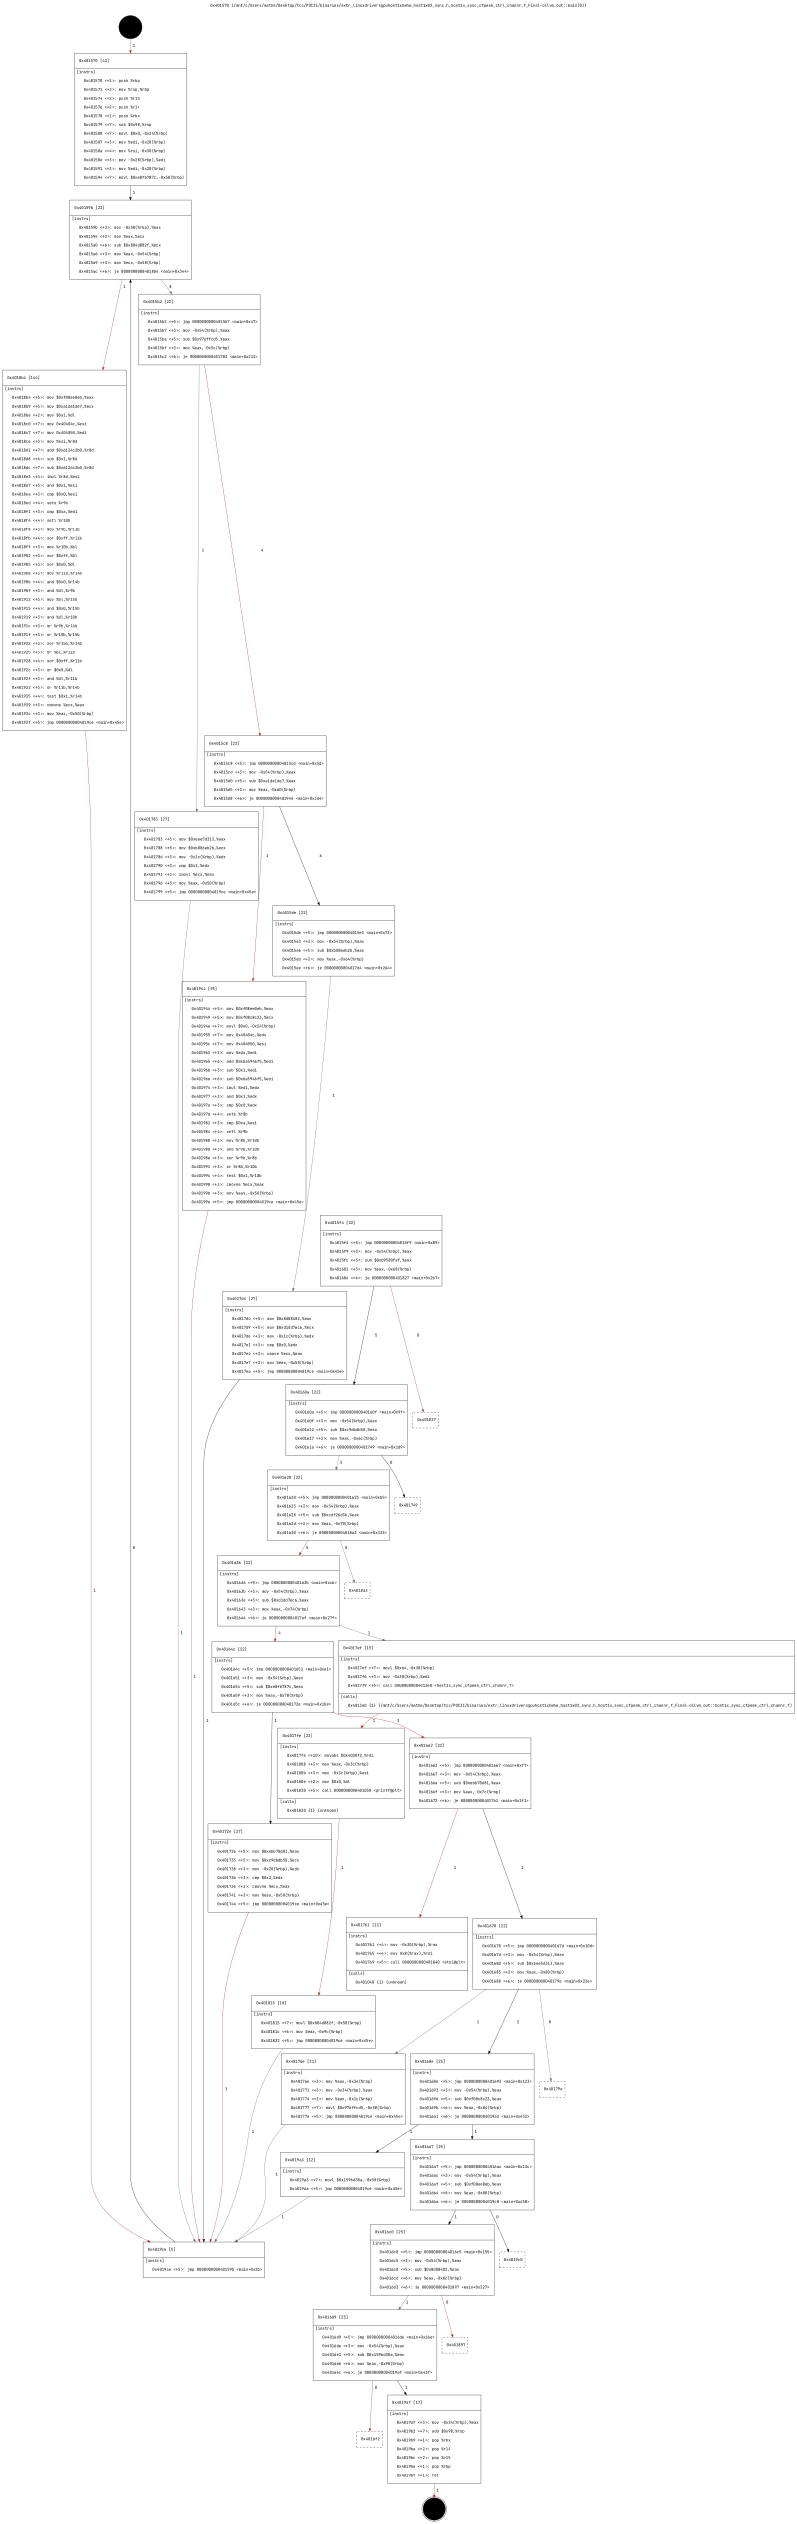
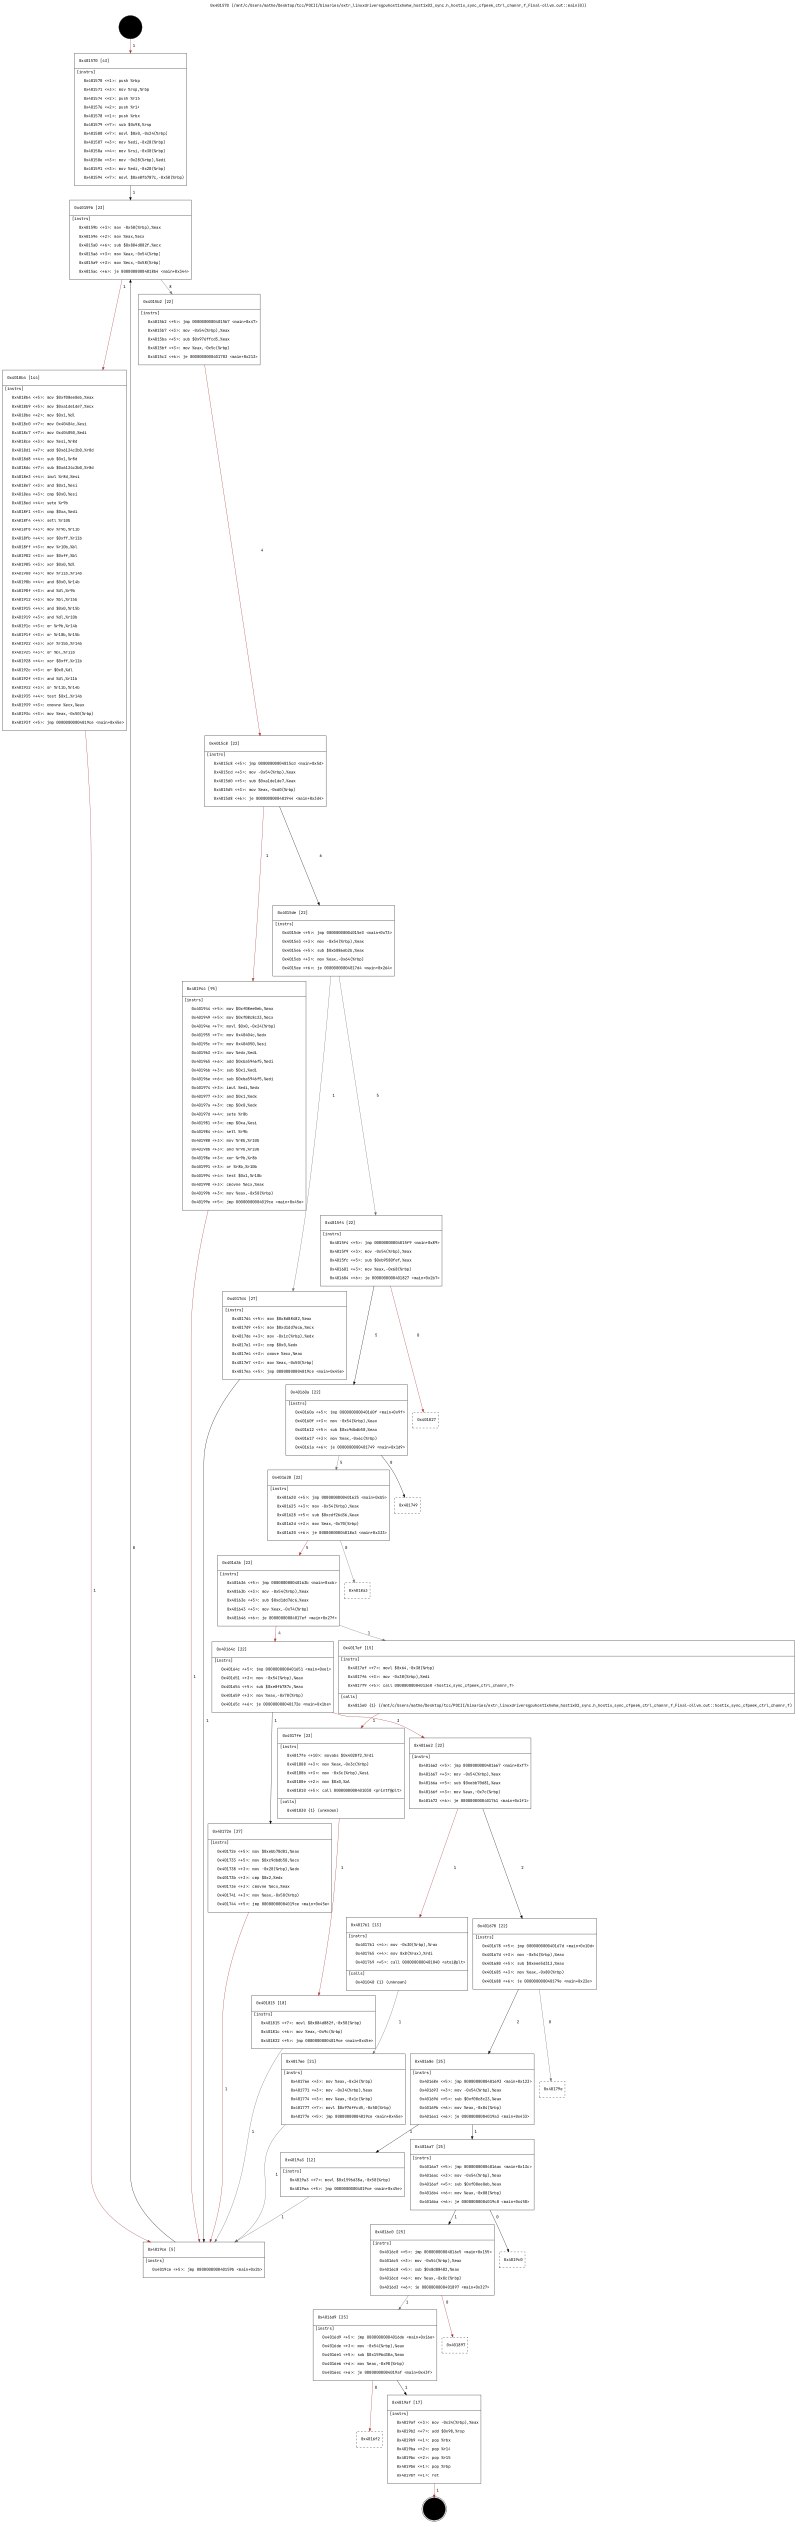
(196, 856) -> none
none -> (357, 1094)
(442, 2021) -> (388, 2022)
